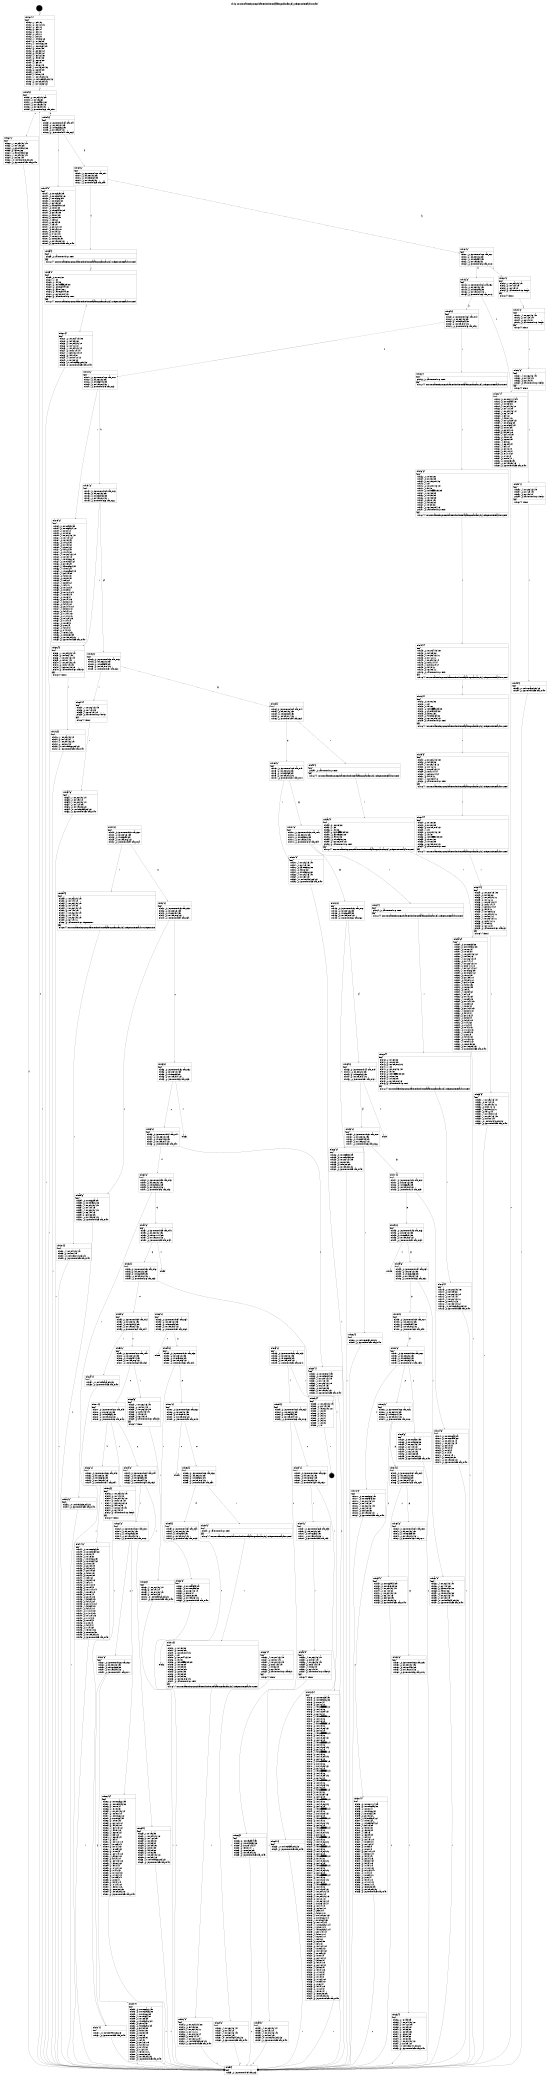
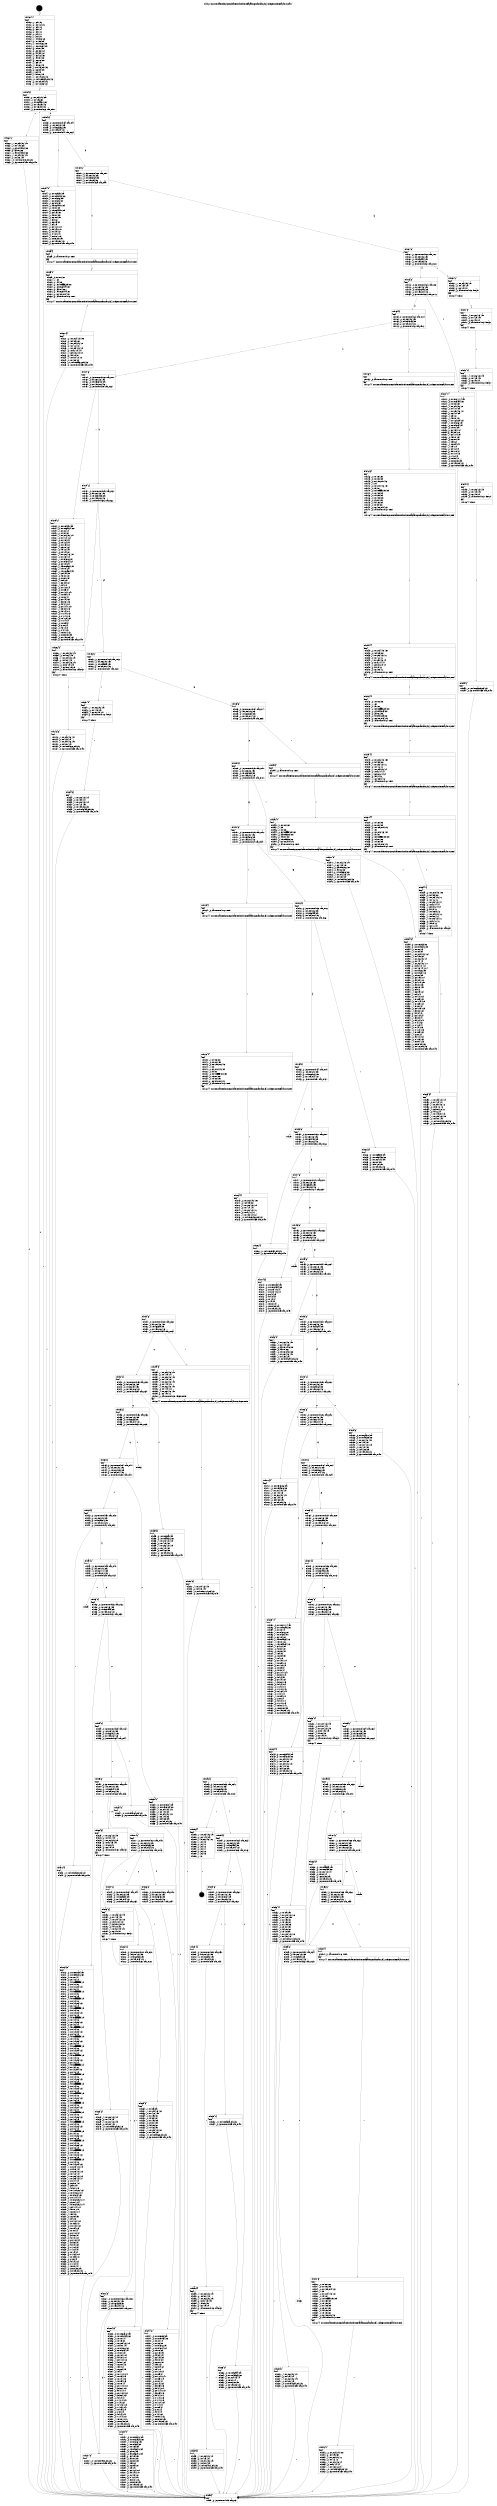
none -> (324, 1607)
